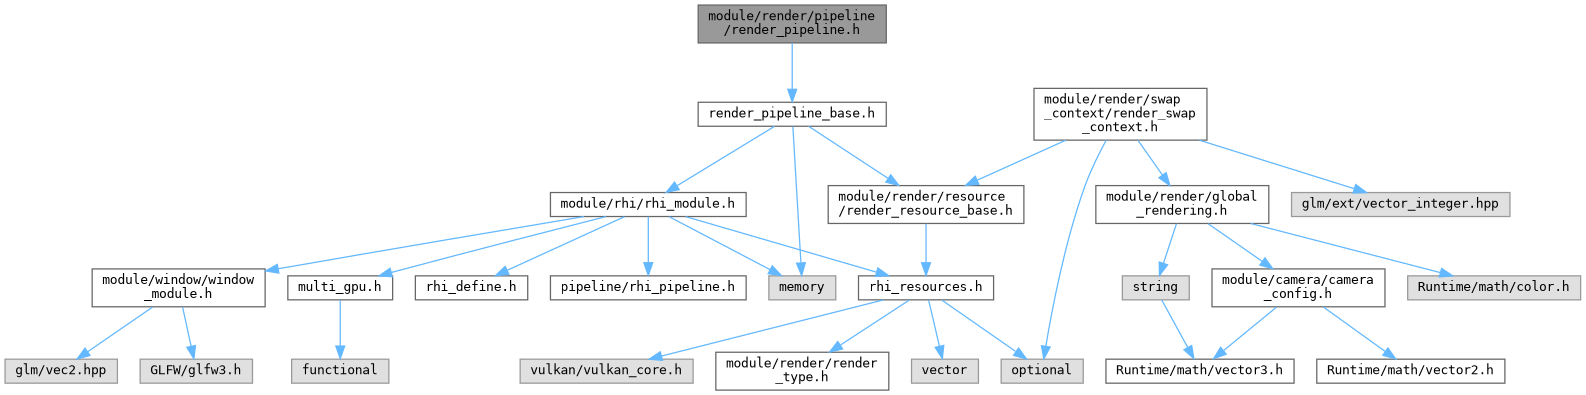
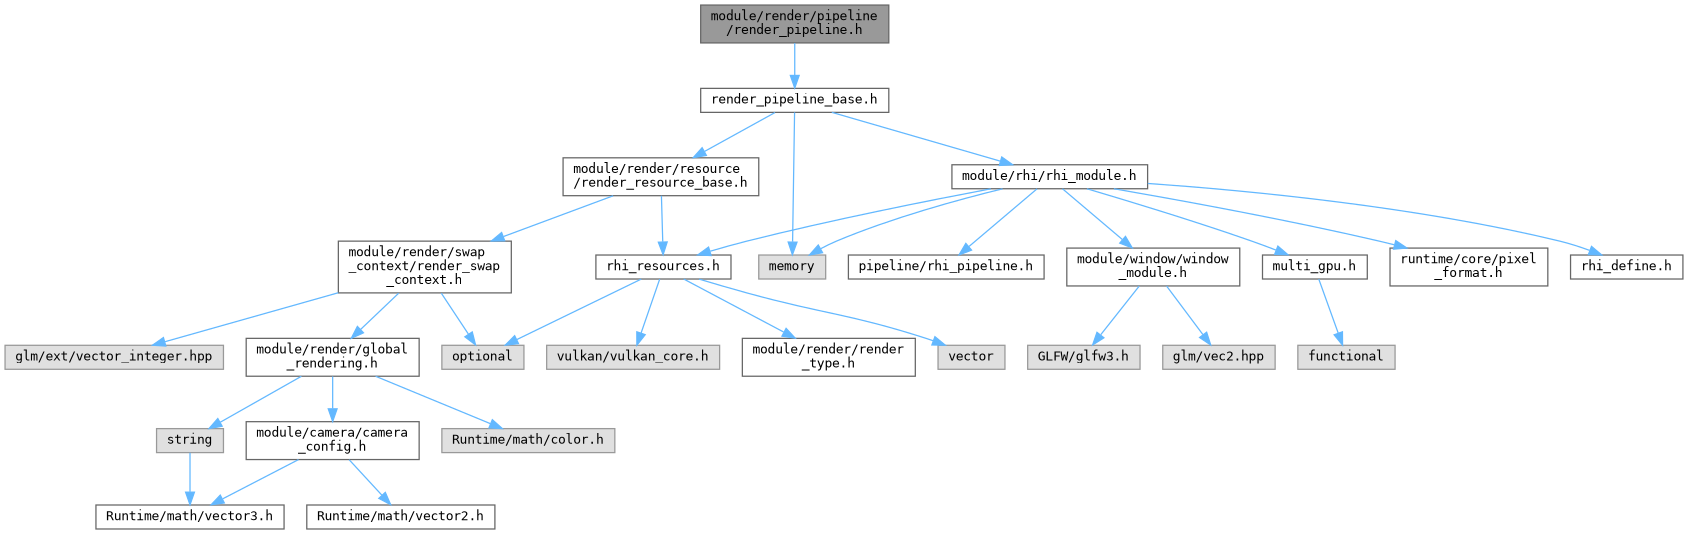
(1021, 160) -> (558, 216)
none -> (1469, 267)
